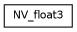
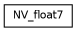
(38, 16) -> (38, 16)
